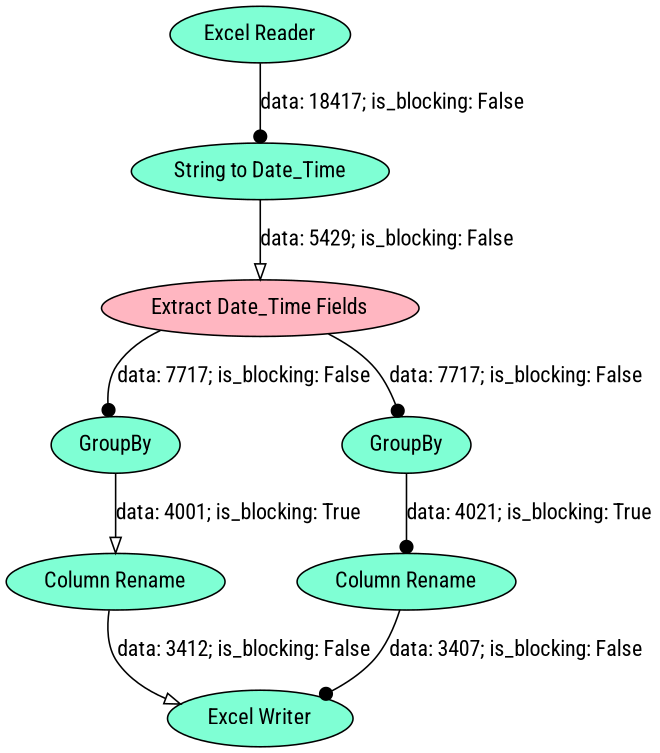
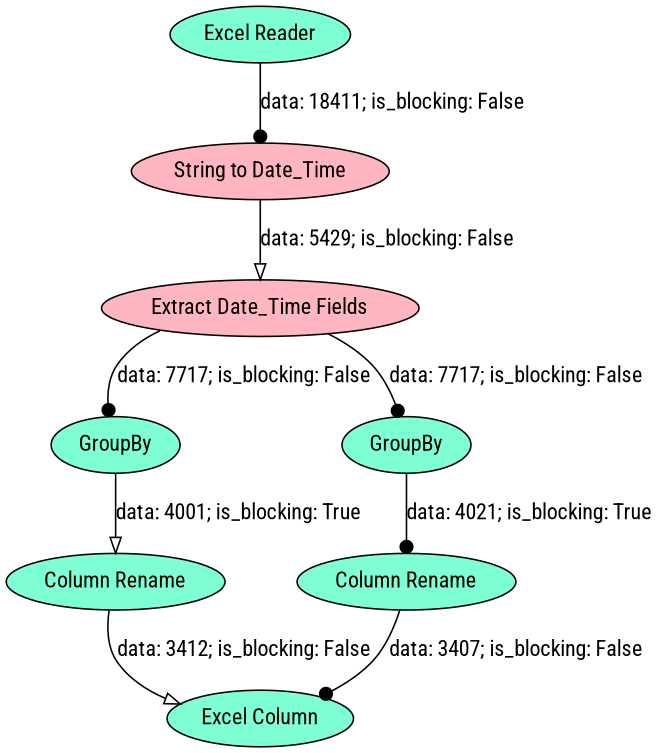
(393, 103) -> (393, 103)
(260, 171) -> (260, 171)
(260, 719) -> (260, 719)
